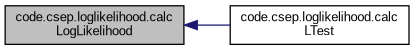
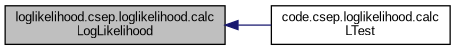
(95, 25) -> (115, 25)
